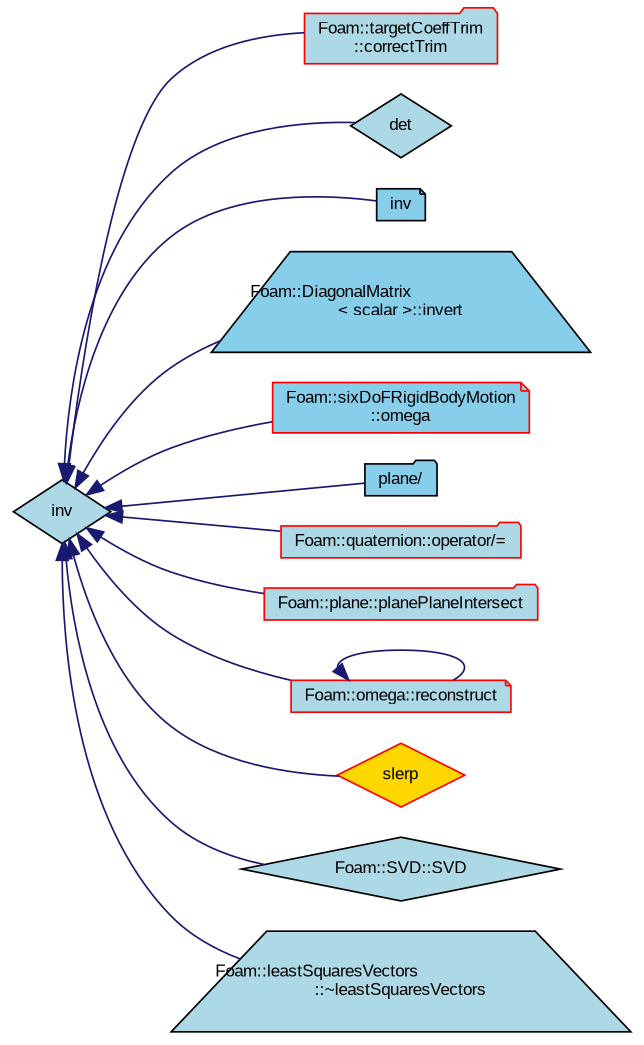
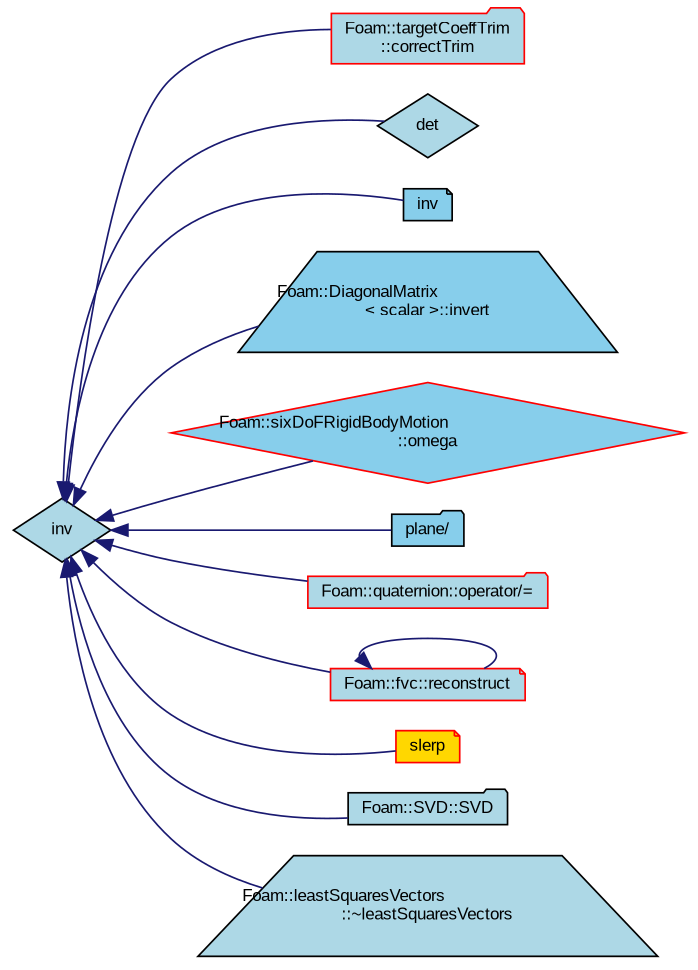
(401, 408) -> (428, 433)
(401, 604) -> none
(401, 696) -> (428, 685)
(401, 775) -> (428, 747)
(401, 869) -> (428, 809)
